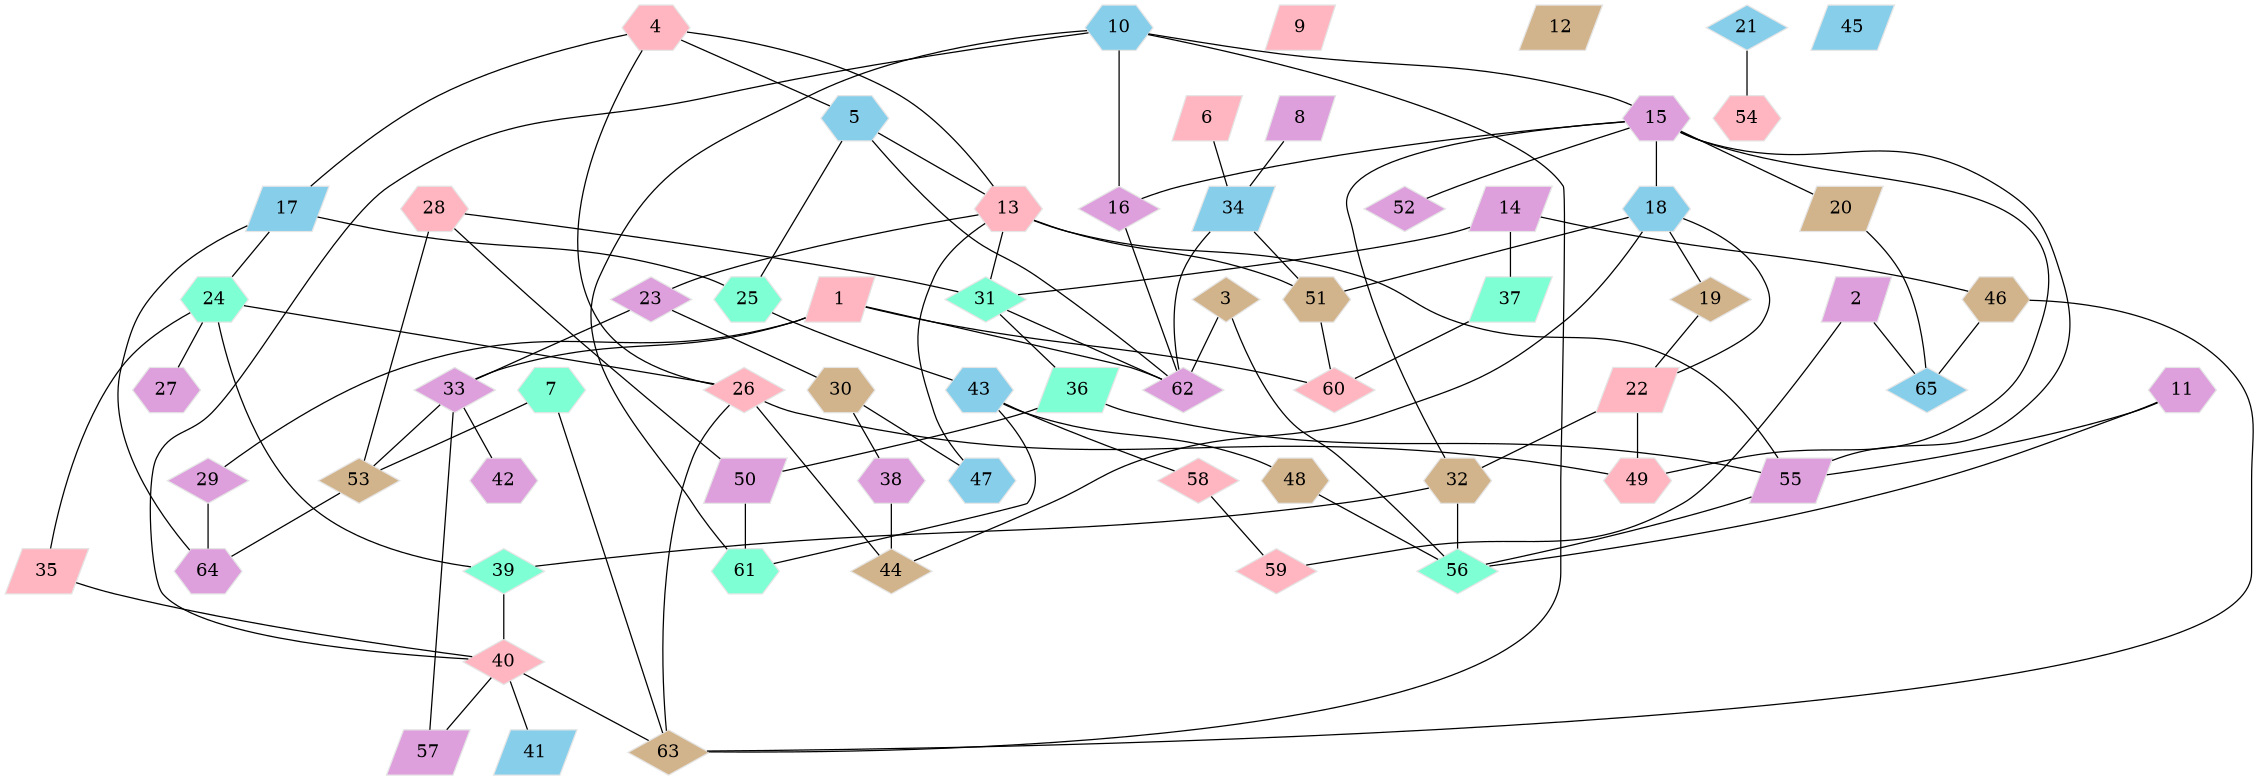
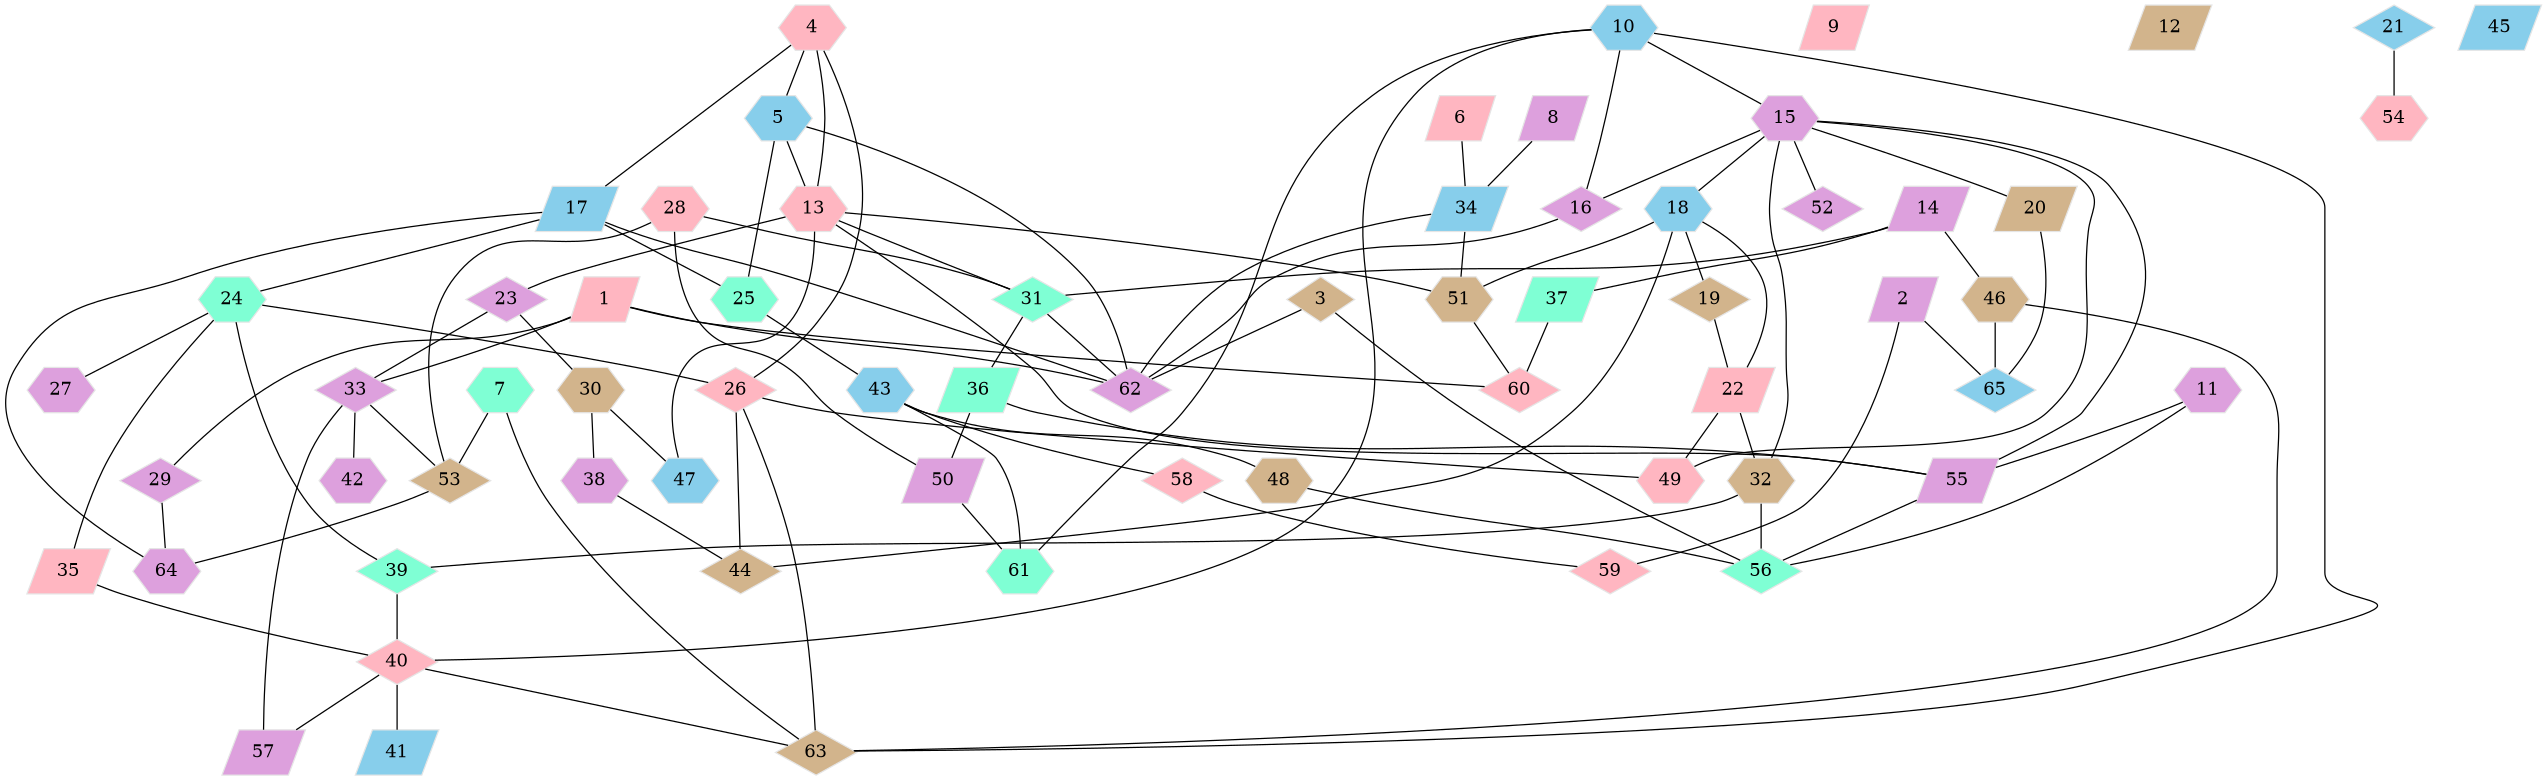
none -> (857, 298)
